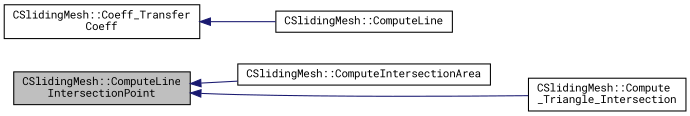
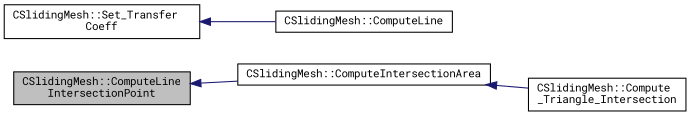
(102, 22) -> (102, 22)
(365, 96) -> (512, 87)
